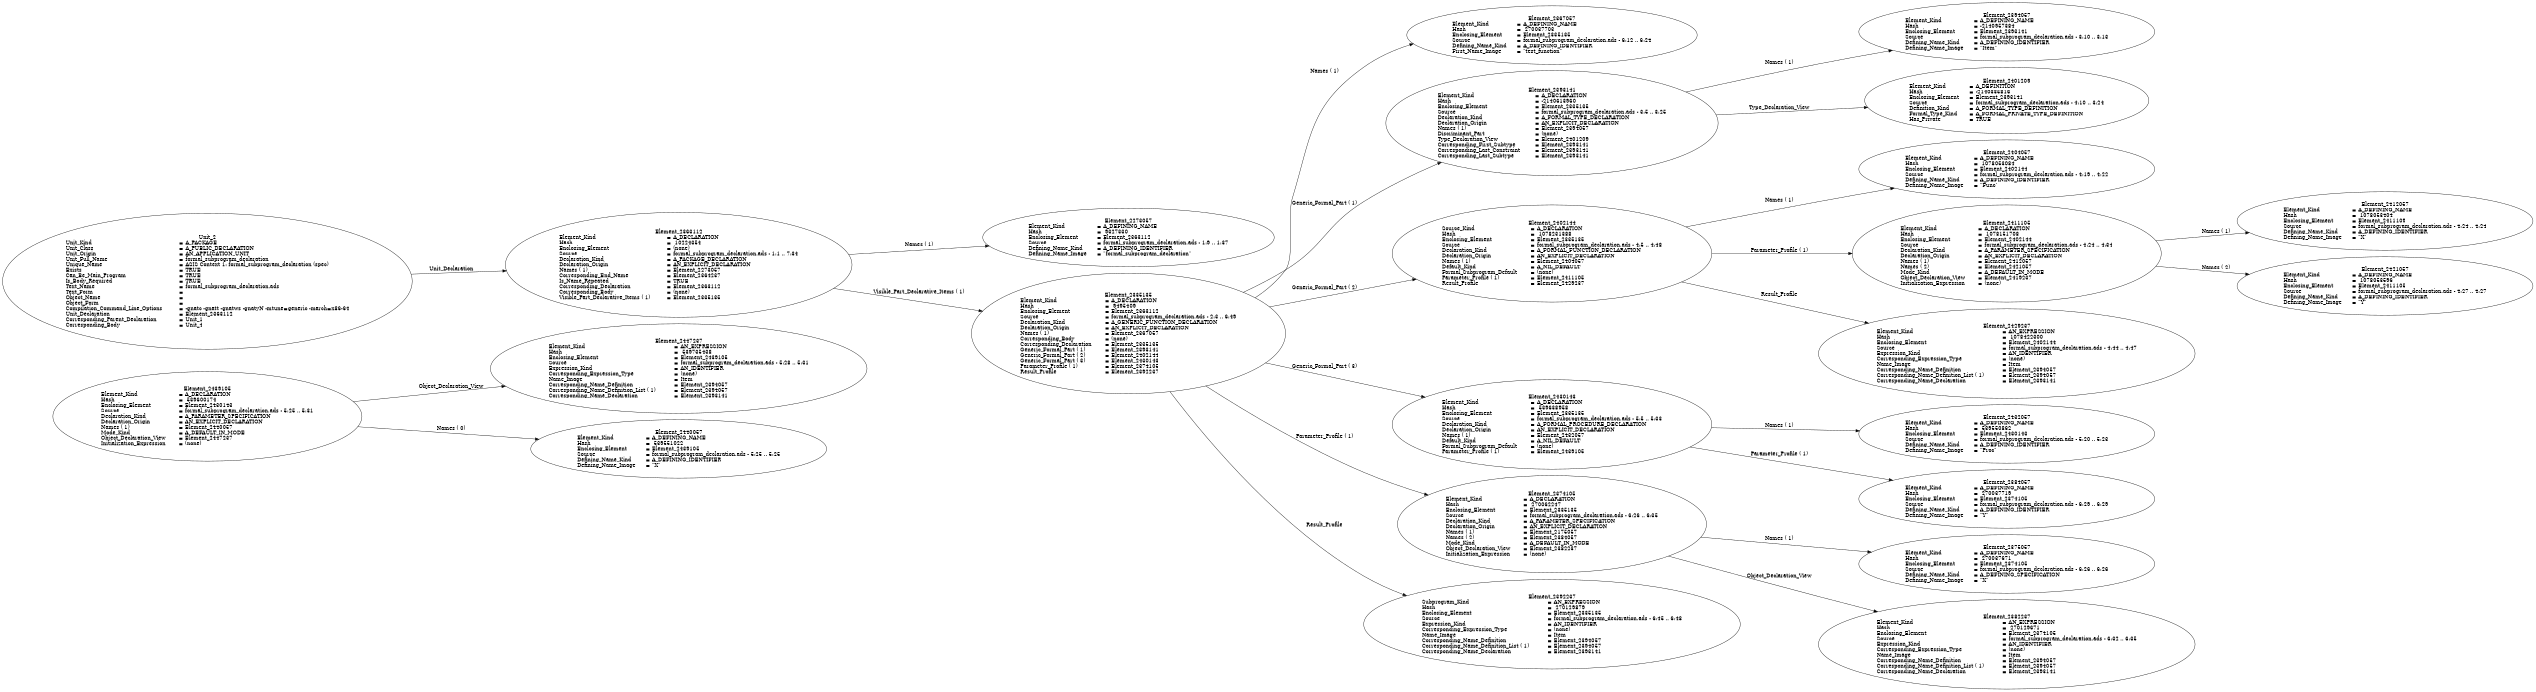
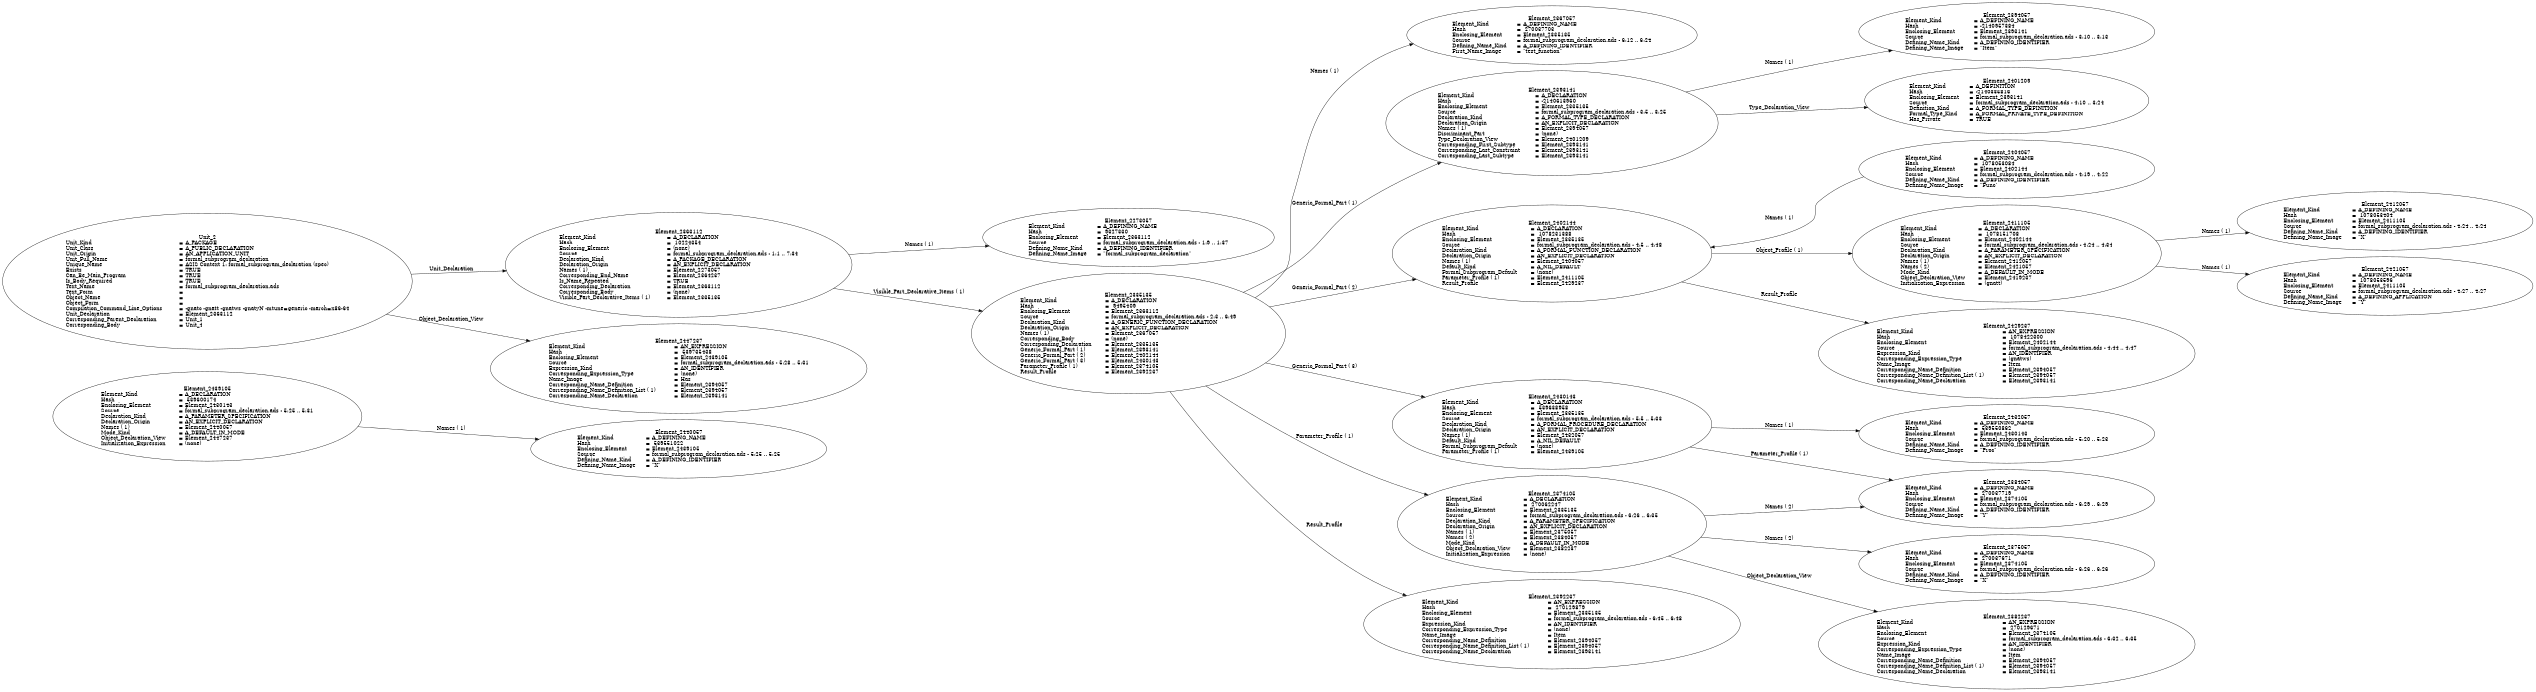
(1788, 207) -> (1800, 228)
(2382, 221) -> (2382, 221)
(1462, 229) -> (1464, 229)
(1779, 251) -> (1779, 251)
(2216, 268) -> (2216, 268)
(1993, 283) -> (1993, 283)
(2393, 297) -> (2395, 297)
(2017, 359) -> (2020, 359)
(687, 380) -> (686, 380)
(428, 394) -> (456, 327)
(451, 429) -> (451, 429)
none -> (1782, 511)
(1553, 532) -> (1553, 532)
(1779, 539) -> (1779, 539)
(2020, 575) -> (2015, 575)
(1449, 602) -> (1444, 602)
